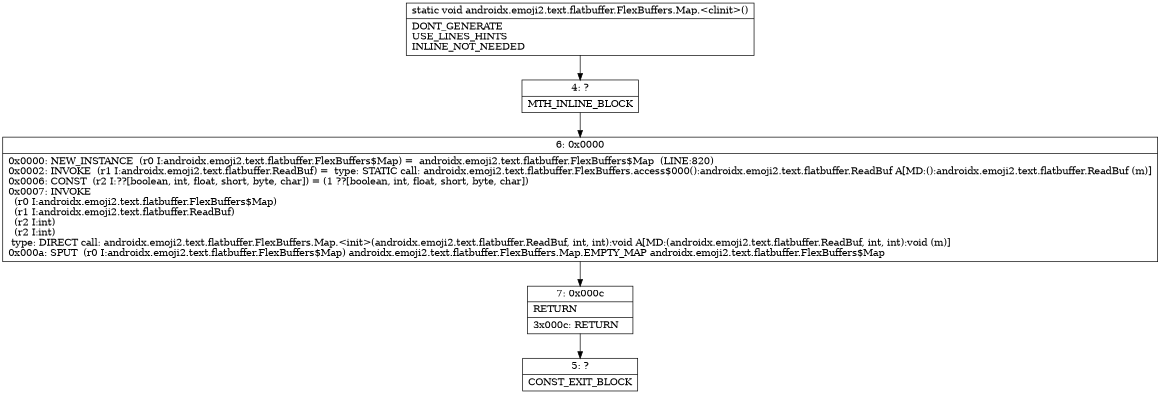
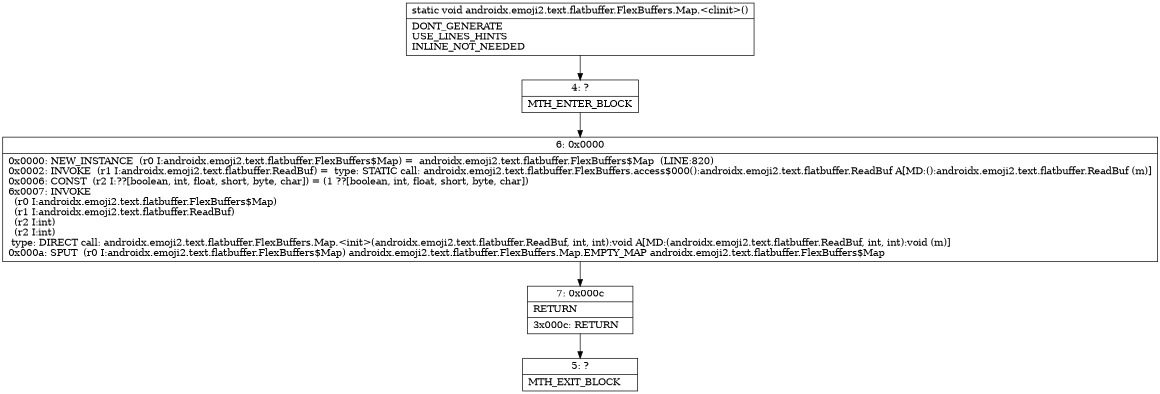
(580, 104) -> (580, 104)
(53, 192) -> (53, 192)
(580, 382) -> (574, 382)
